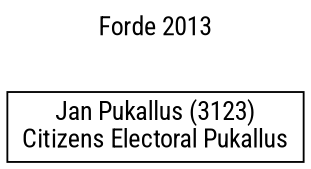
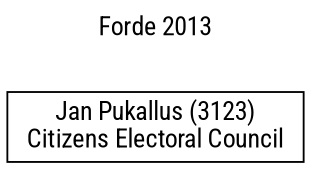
(156, 127) -> (156, 127)
